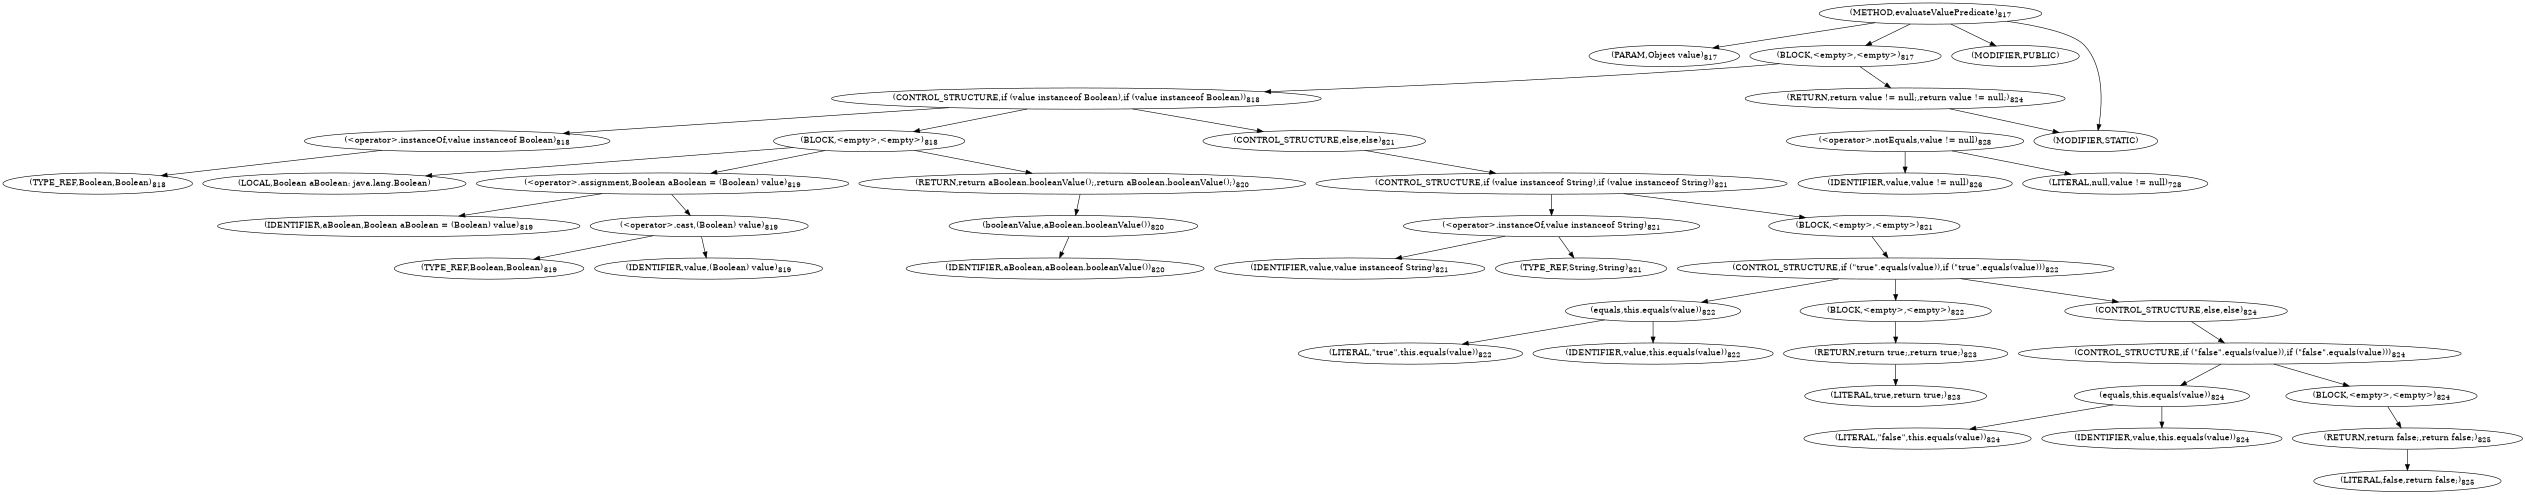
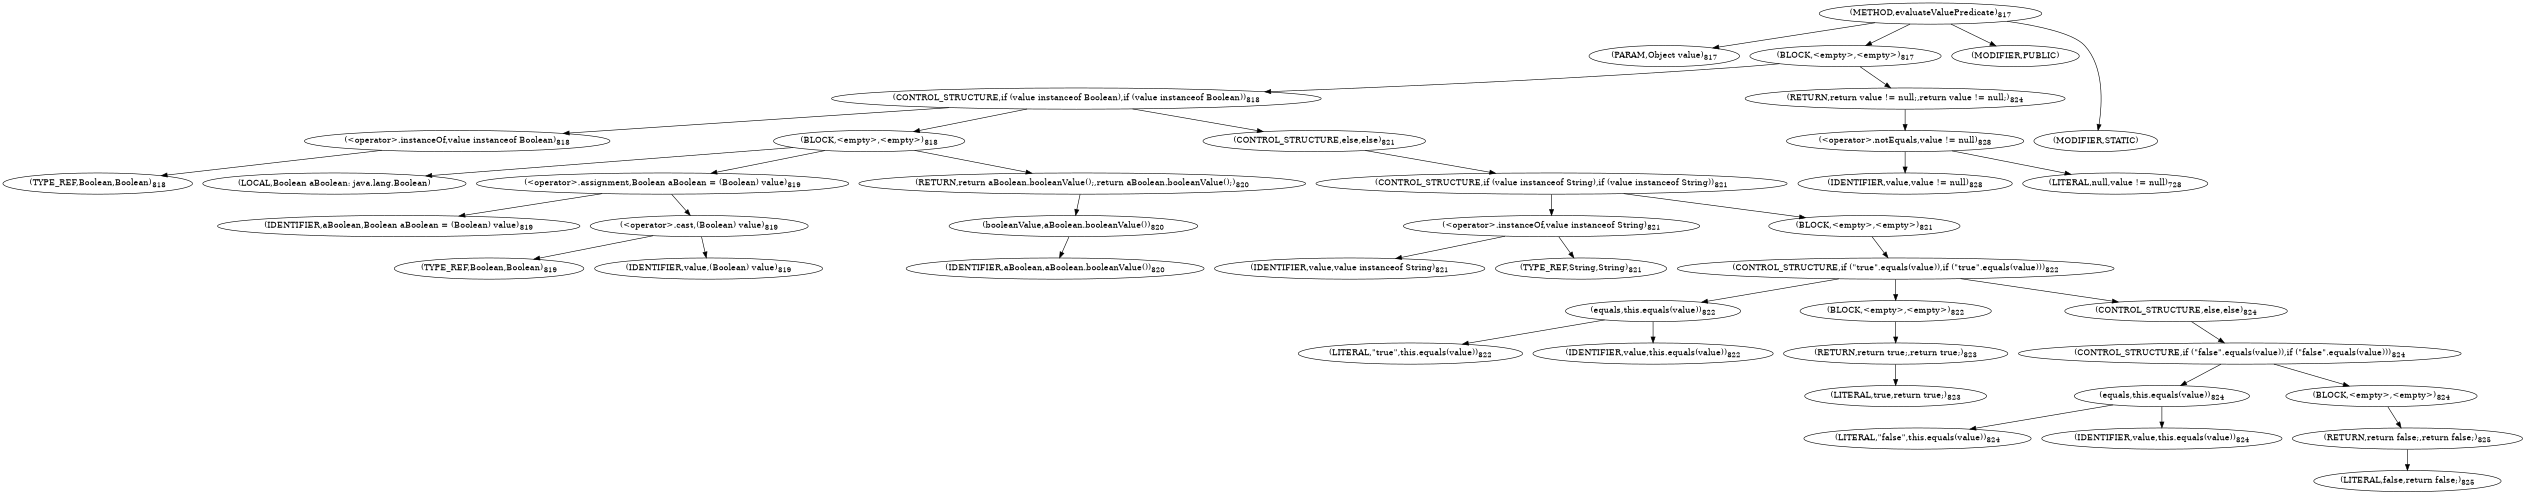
(2001, 120) -> (1905, 117)
(1976, 183) -> (1976, 183)
